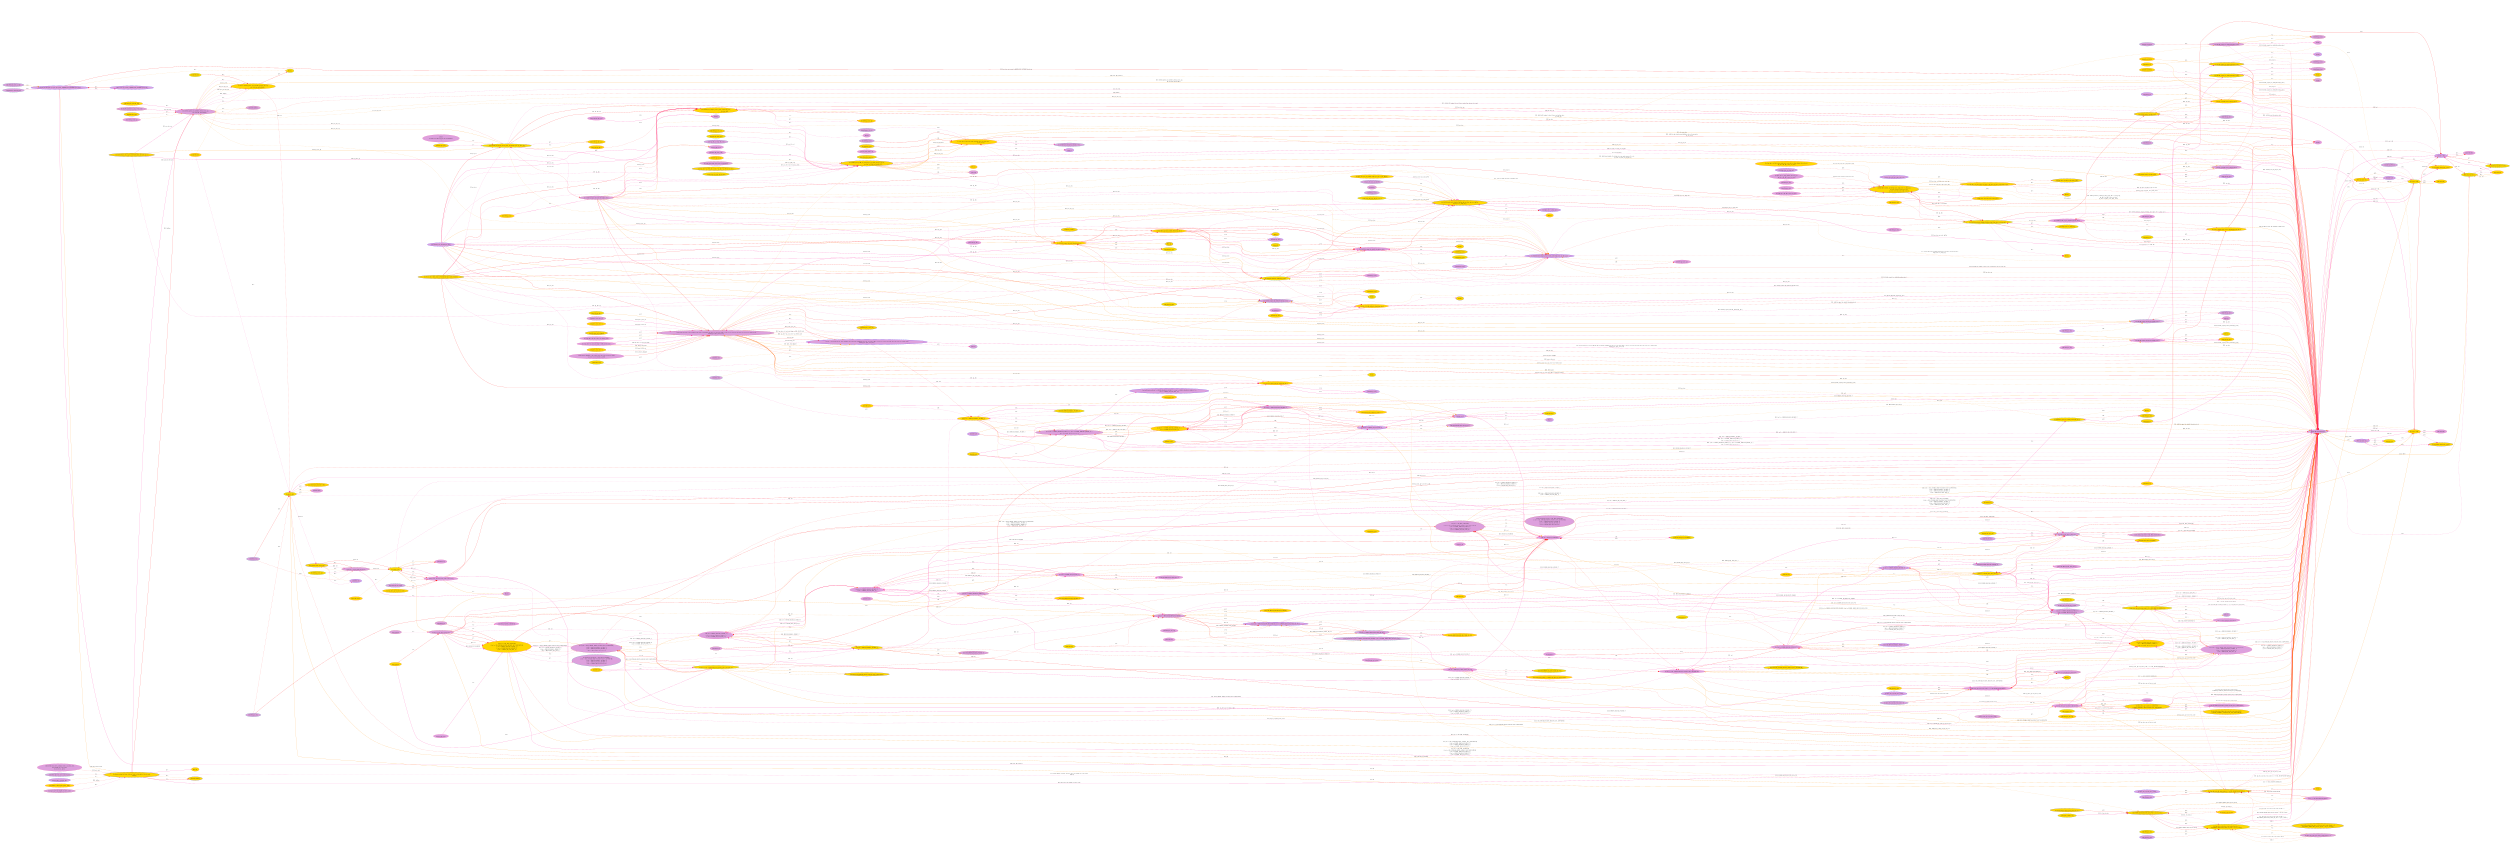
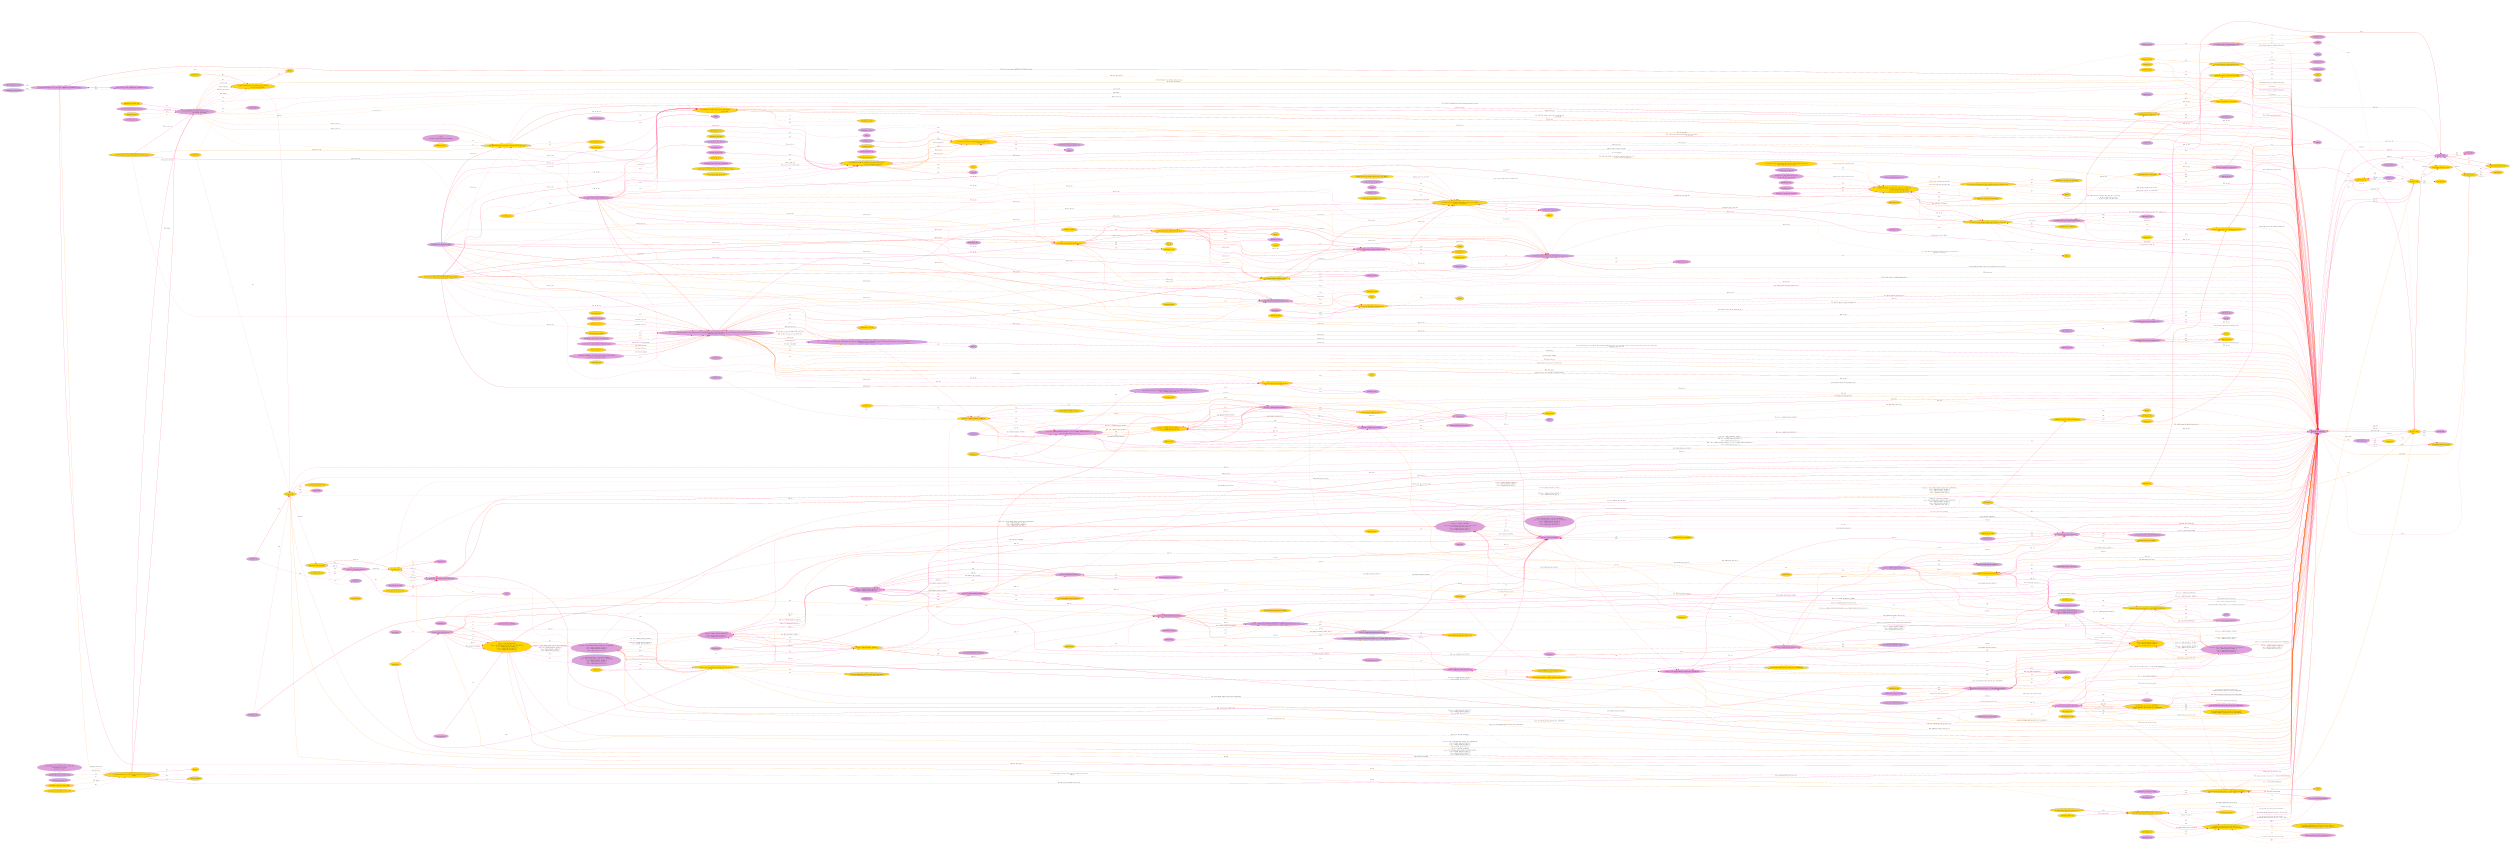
(60, 791) -> (60, 791)
